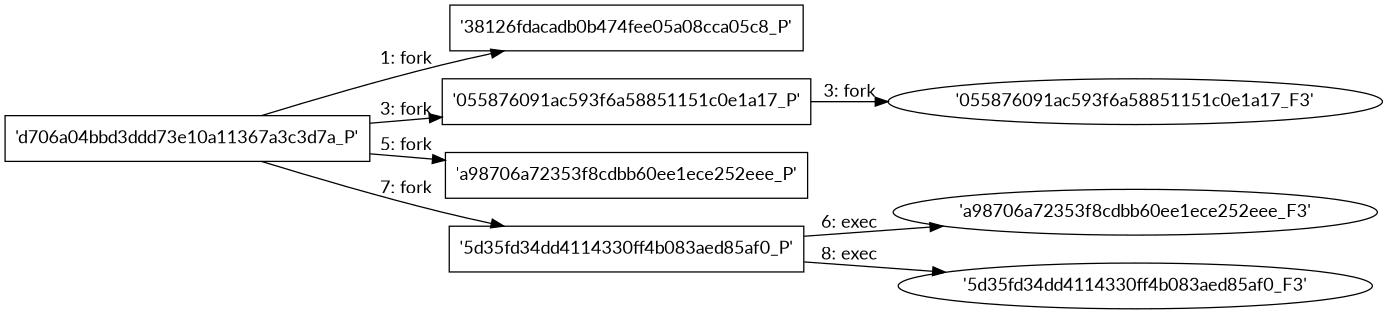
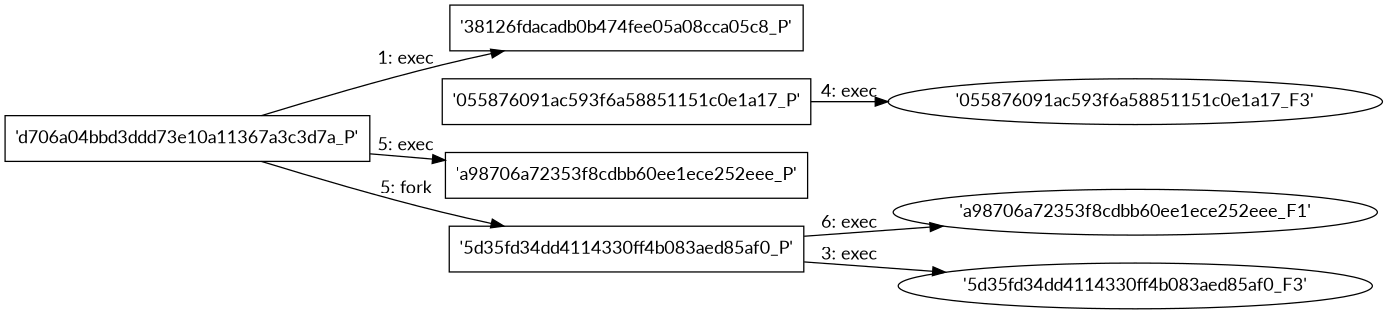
(406, 59) -> (406, 59)
(850, 92) -> (850, 92)
(400, 121) -> none
(406, 146) -> (406, 146)
(406, 189) -> (406, 189)
(1135, 212) -> (1135, 212)
(850, 255) -> (850, 255)
